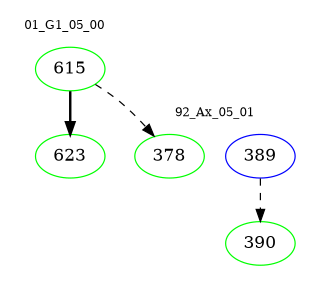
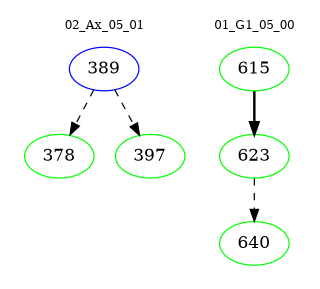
(215, 113) -> (105, 26)
(133, 114) -> (85, 107)
none -> (254, 243)
(260, 243) -> (150, 156)
